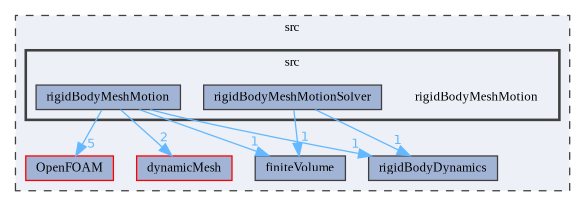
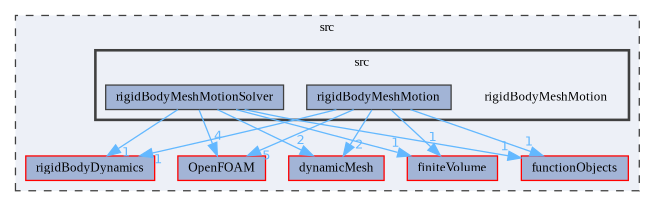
none -> (206, 128)
none -> (270, 135)
(300, 168) -> (452, 168)
(433, 168) -> (90, 168)
none -> (575, 168)
